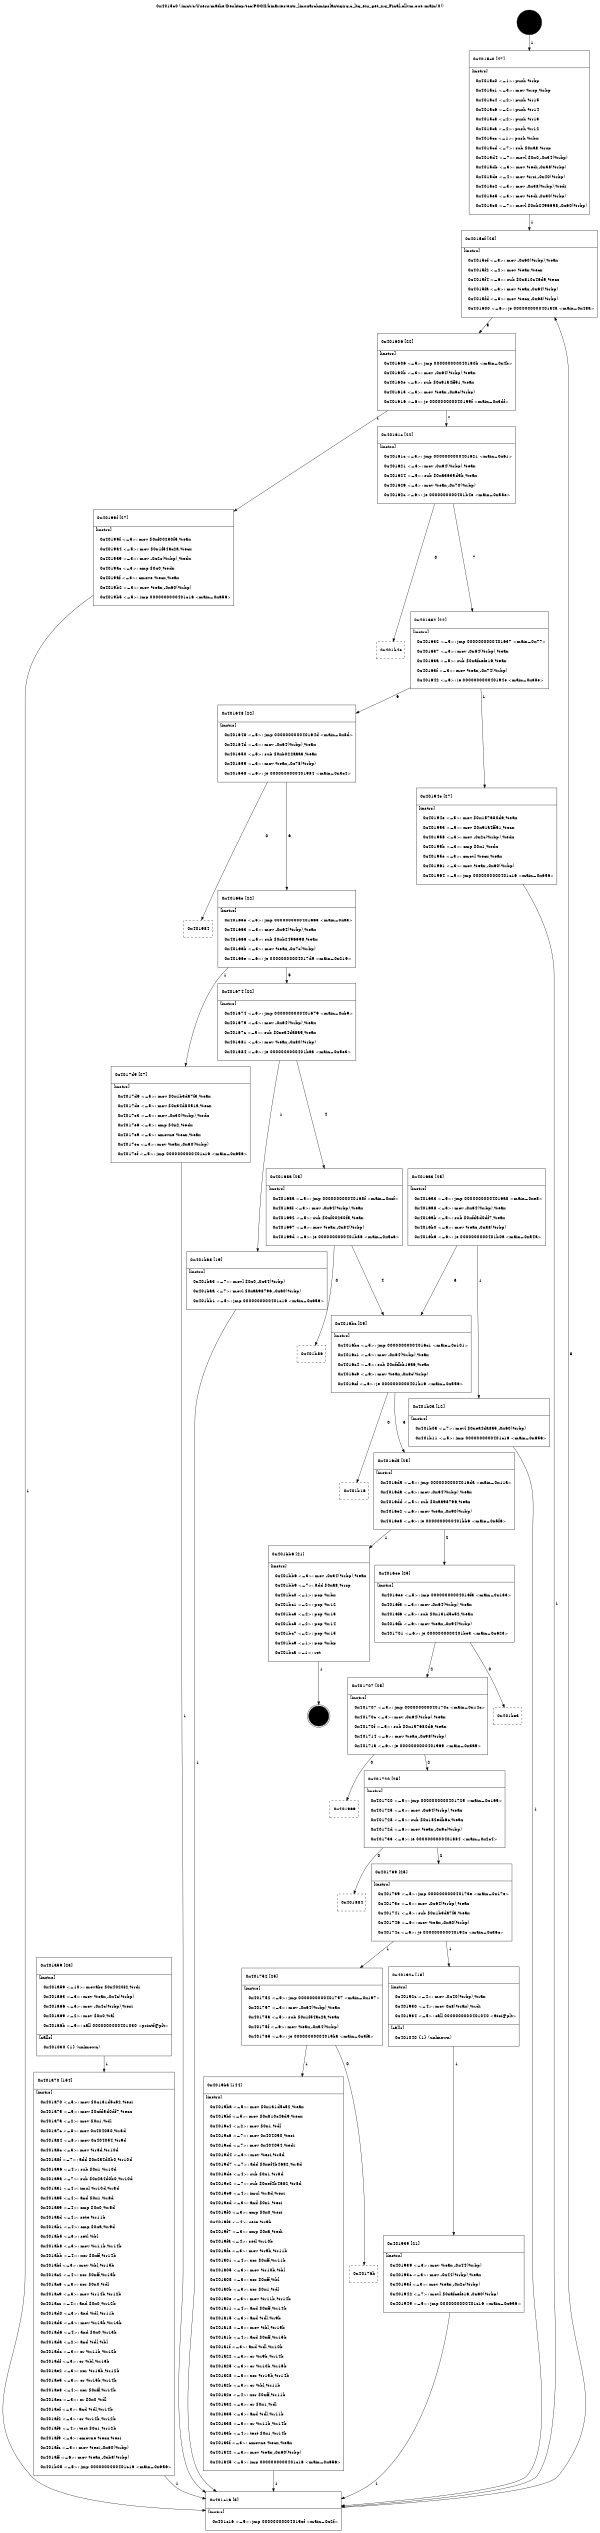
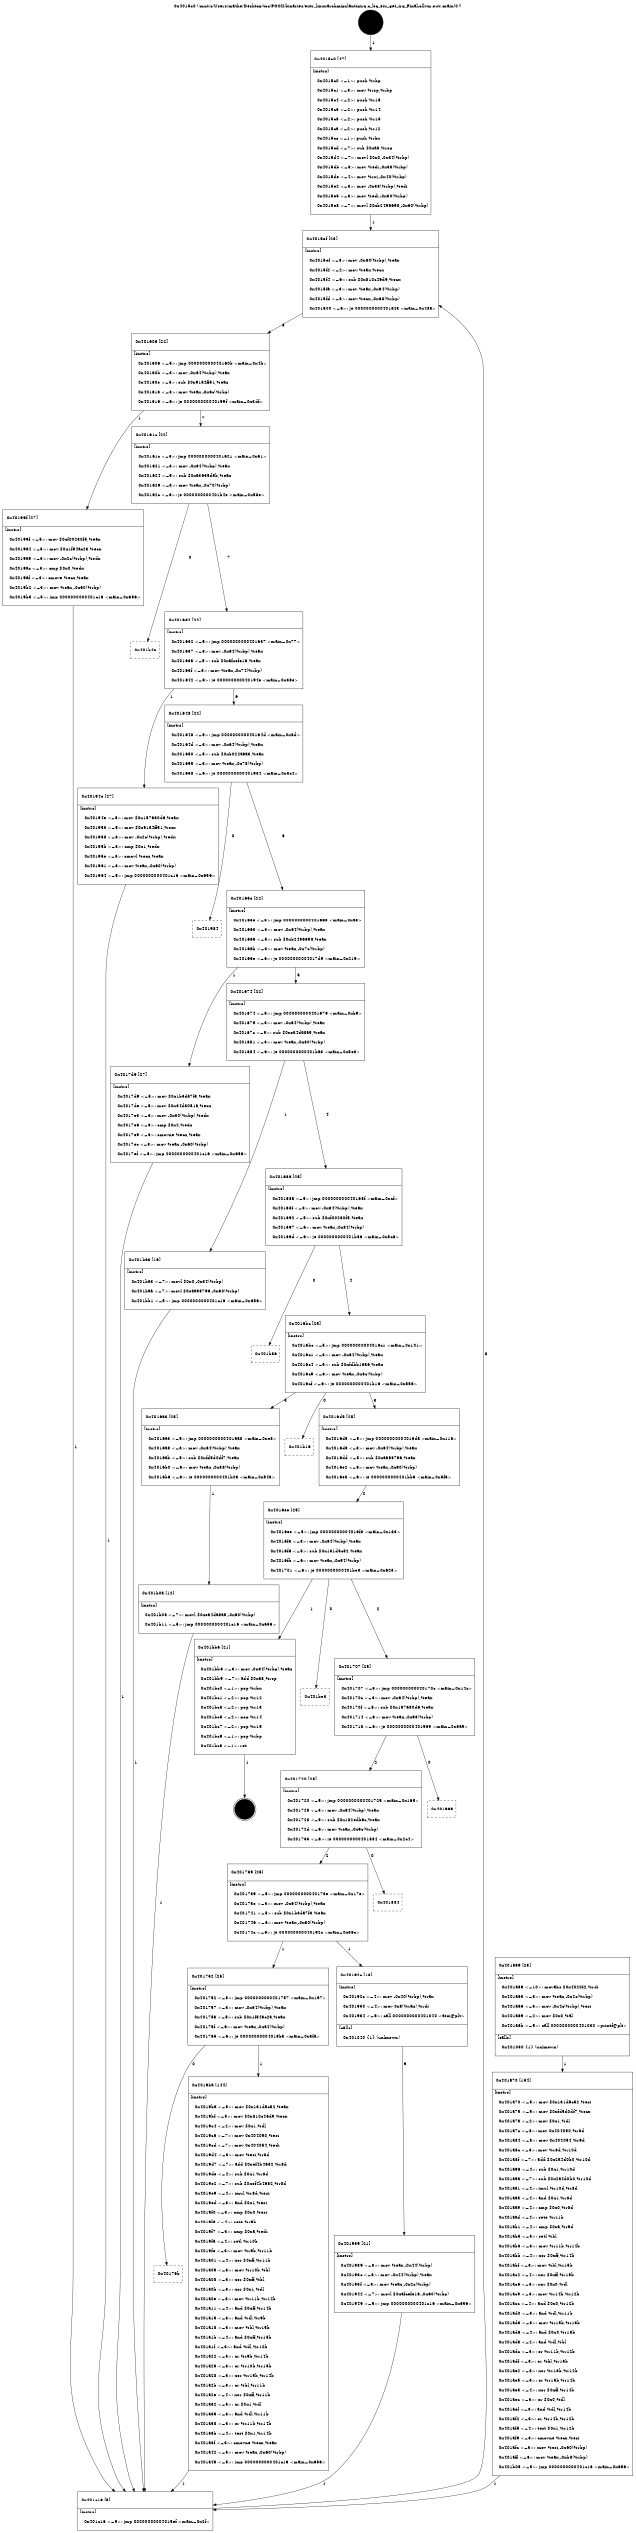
(440, 1279) -> (284, 1400)
(381, 1538) -> (296, 1608)
(456, 2064) -> (404, 2064)
